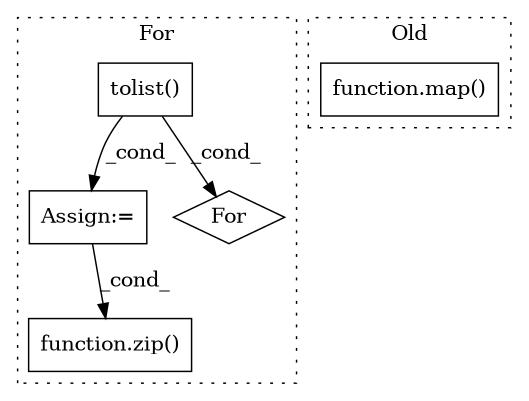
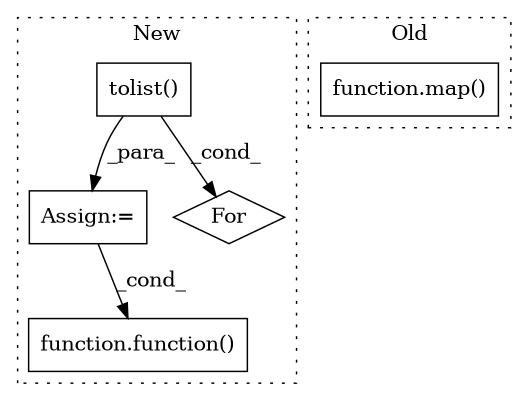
(157, 34) -> (157, 34)
(141, 153) -> (141, 153)
(110, 345) -> (138, 345)
